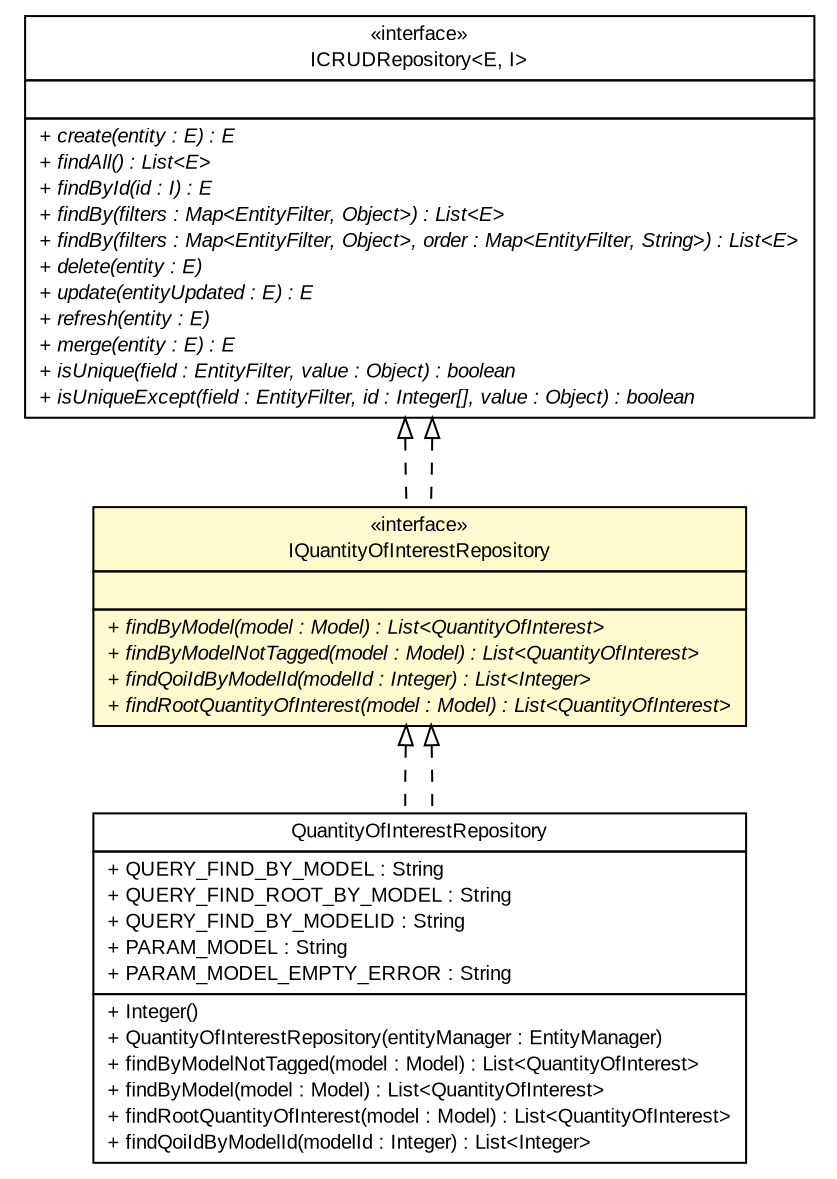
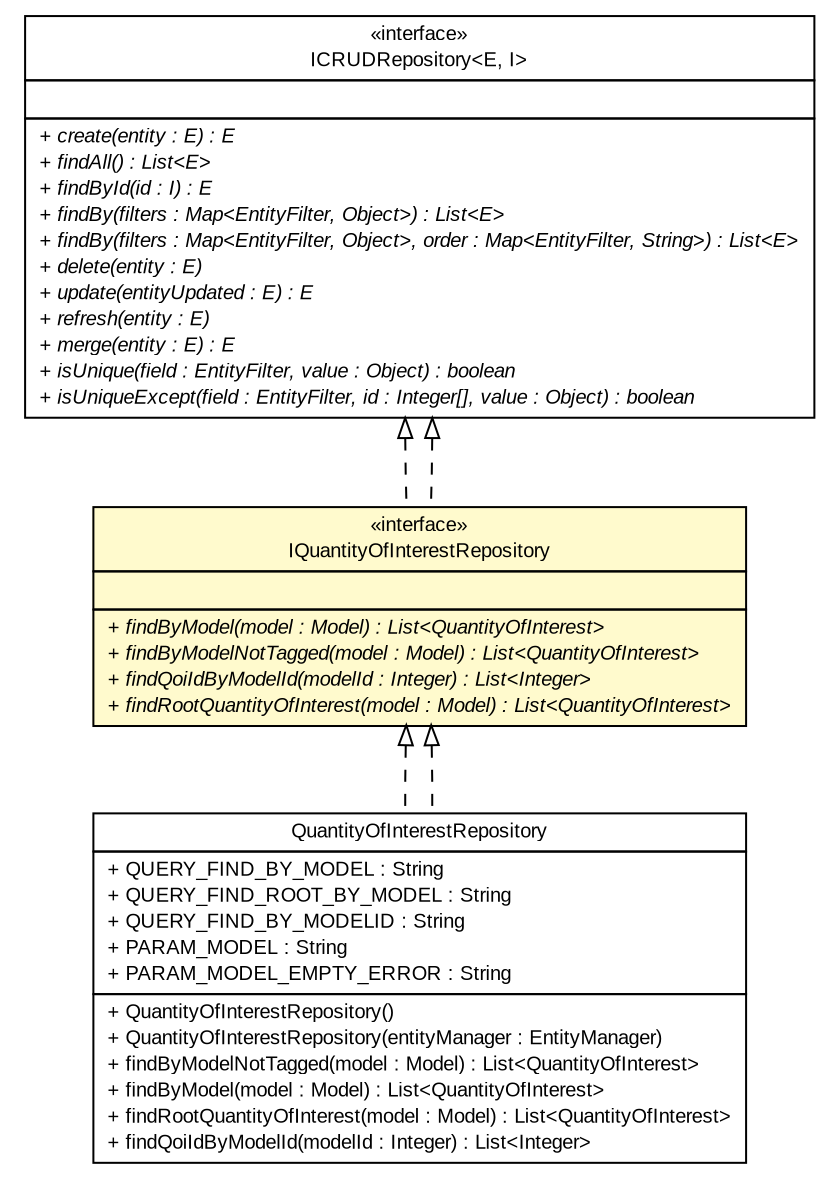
(154, 1012) -> (251, 1012)
